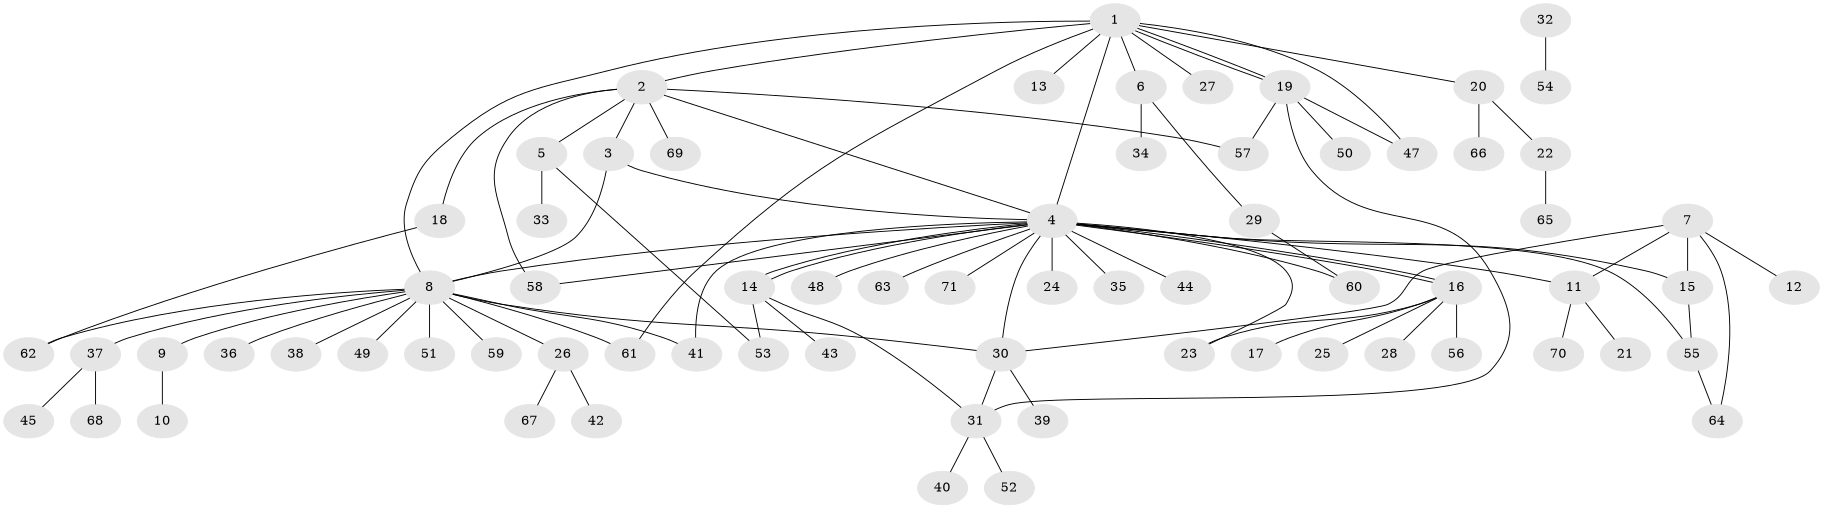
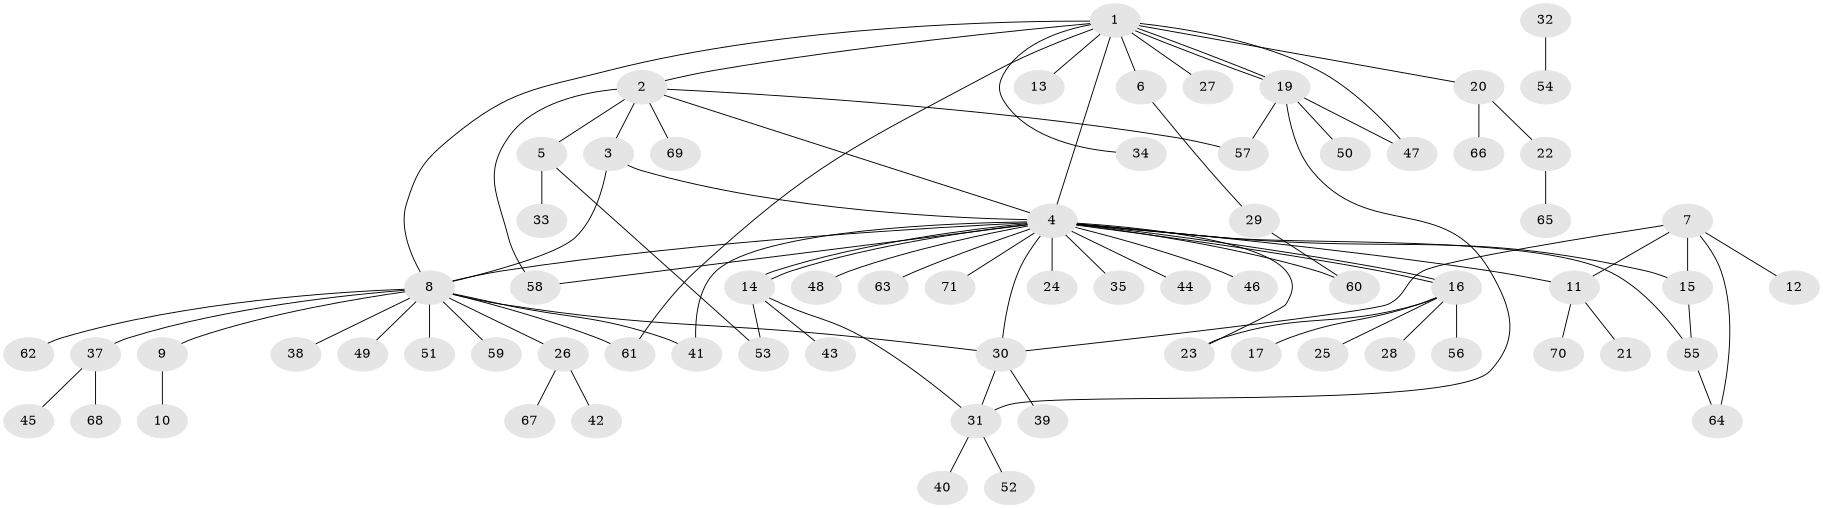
(1141, 121) -> (1003, 99)
(440, 221) -> none
none -> (1252, 288)
(229, 354) -> none
